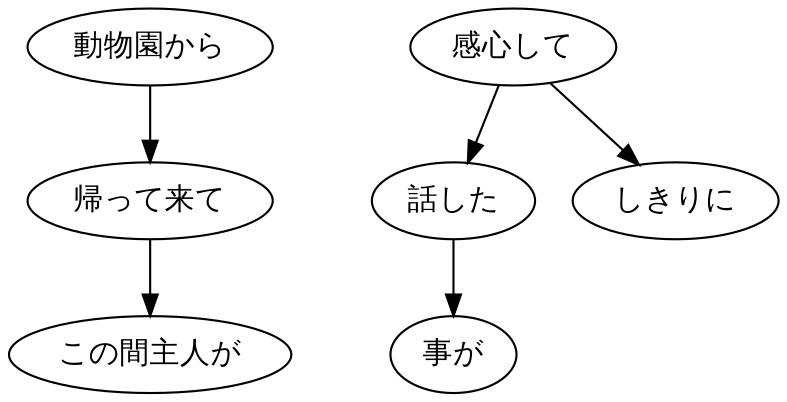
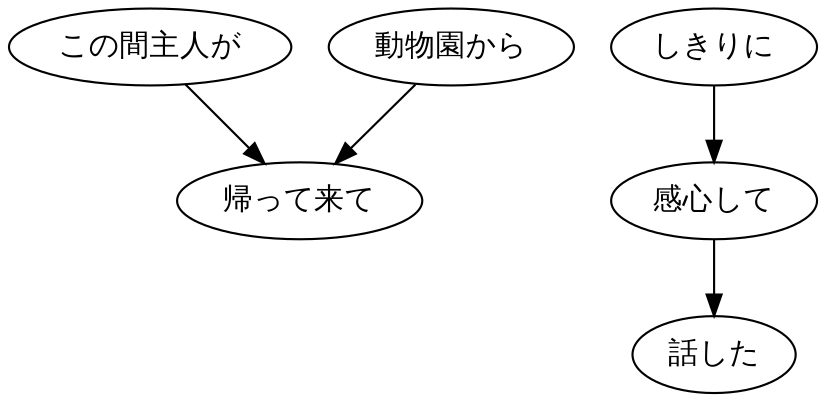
(587, 117) -> (714, 113)
(150, 267) -> (217, 116)
(453, 355) -> none
